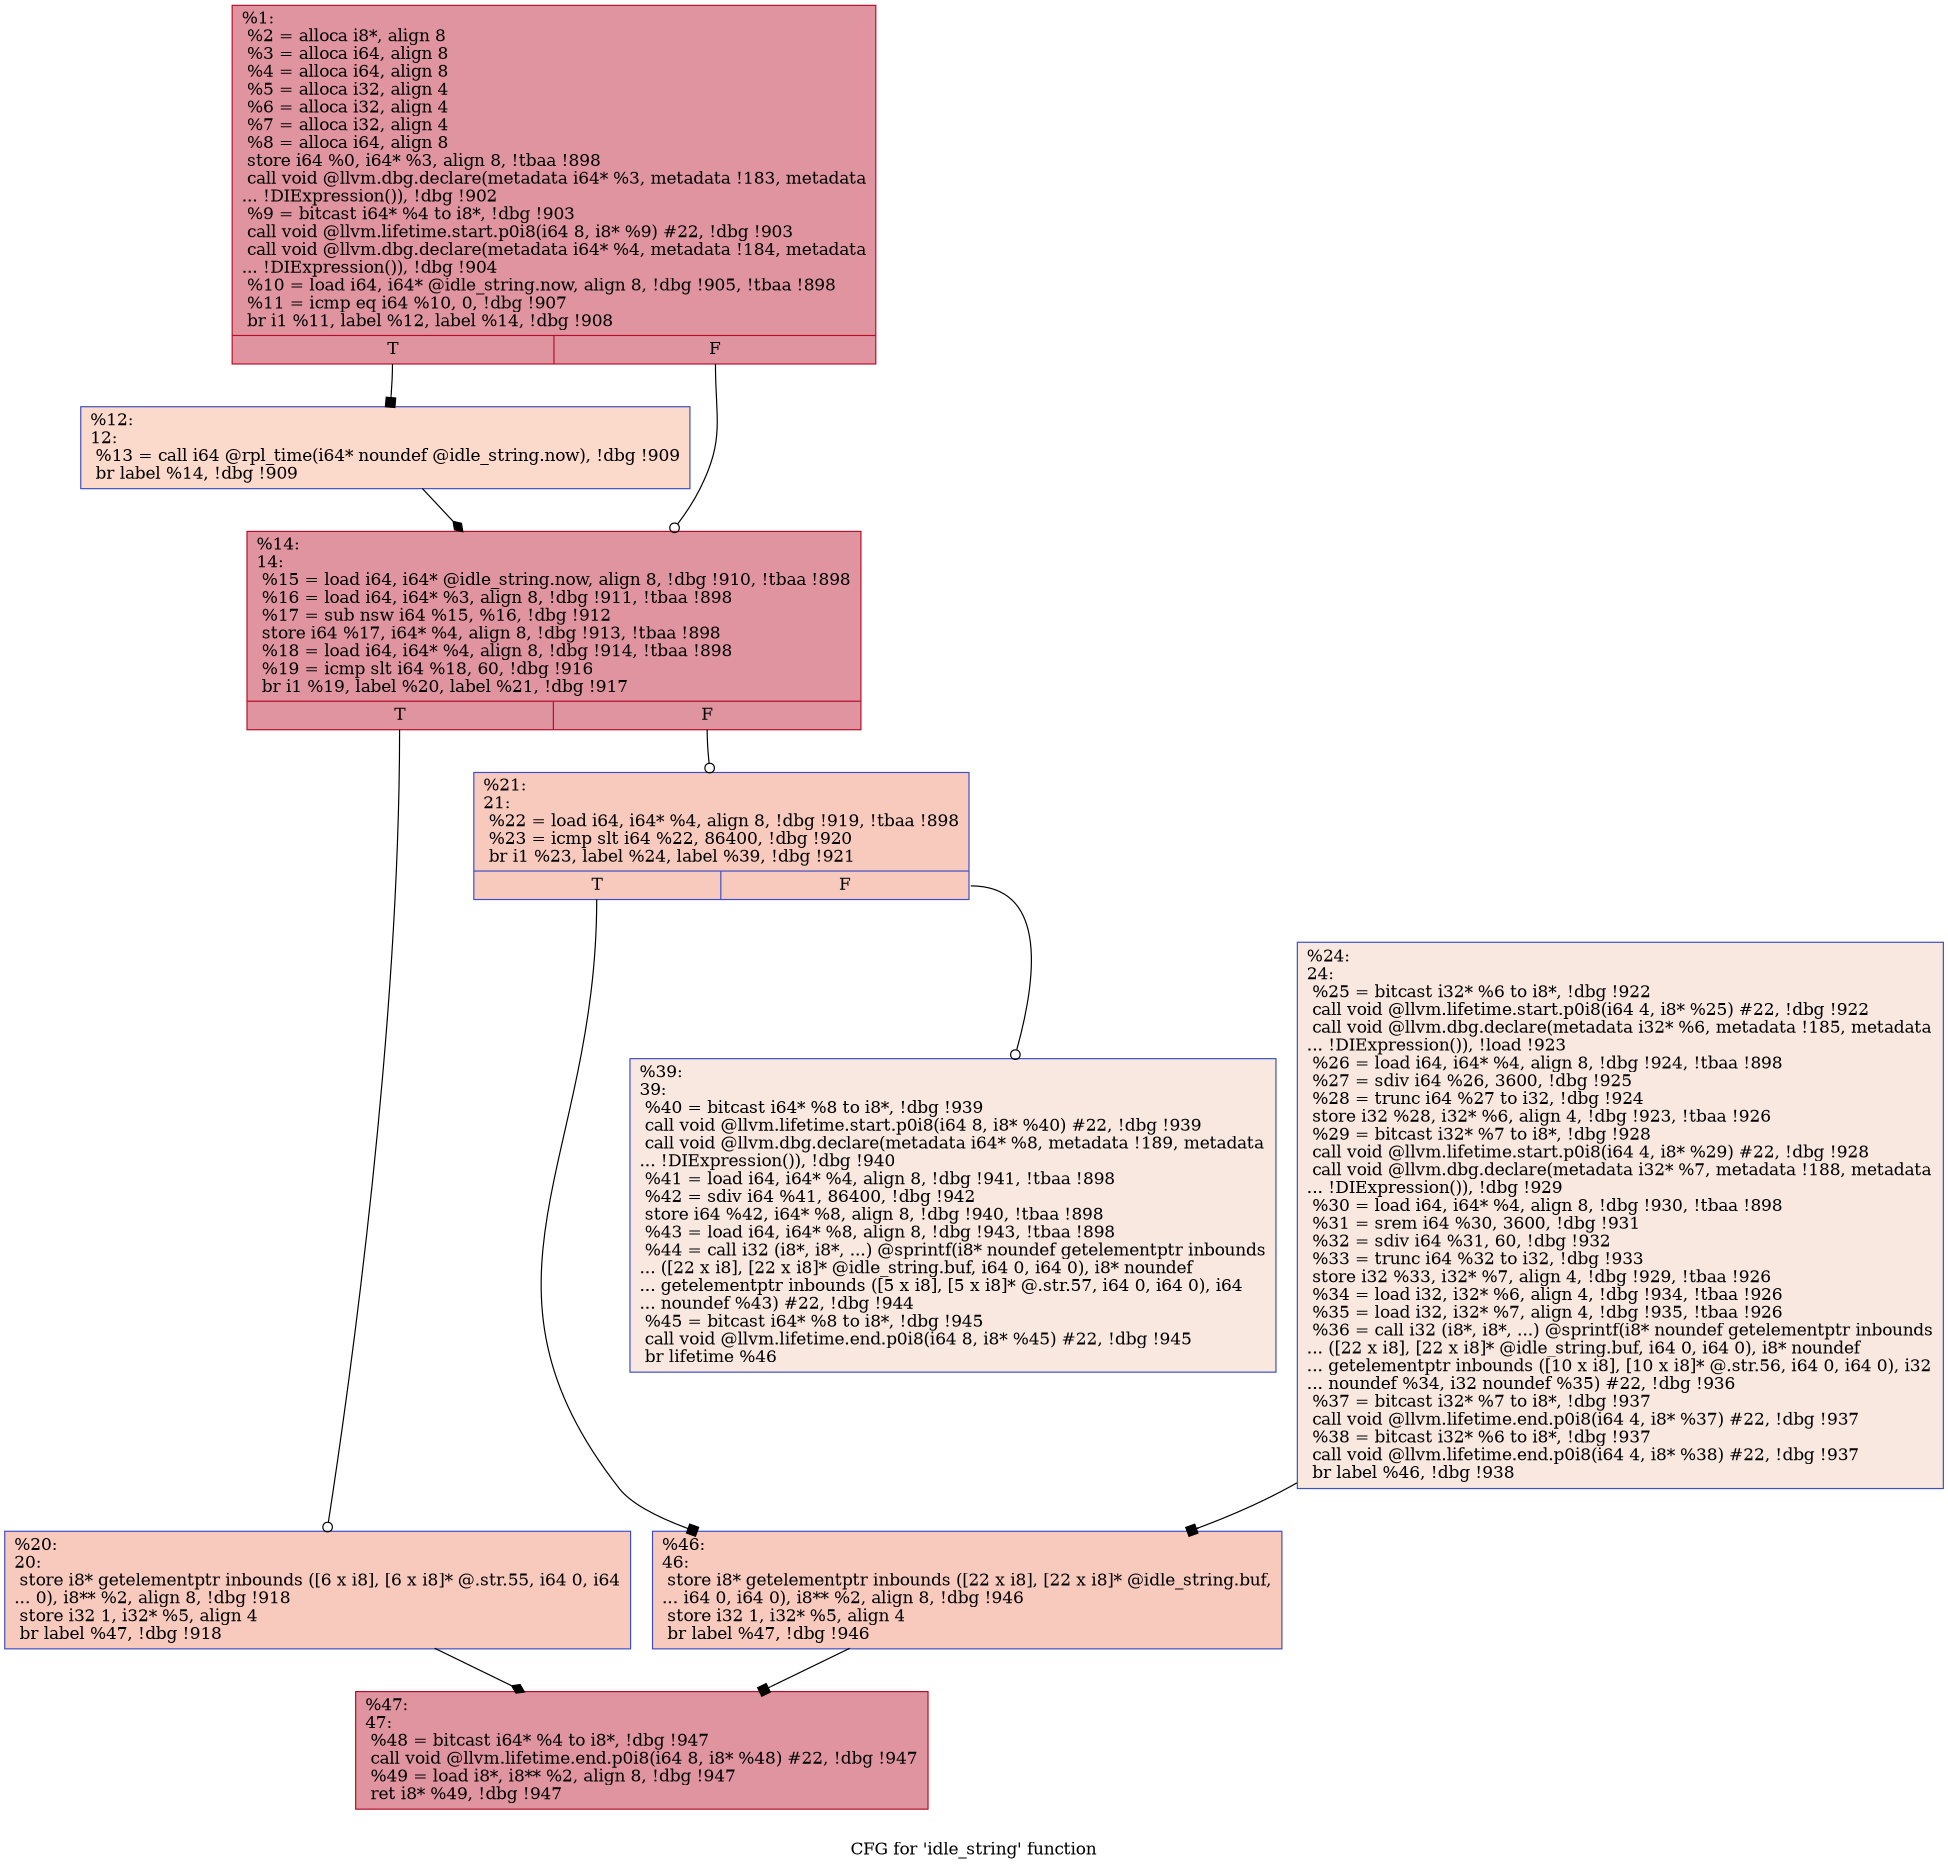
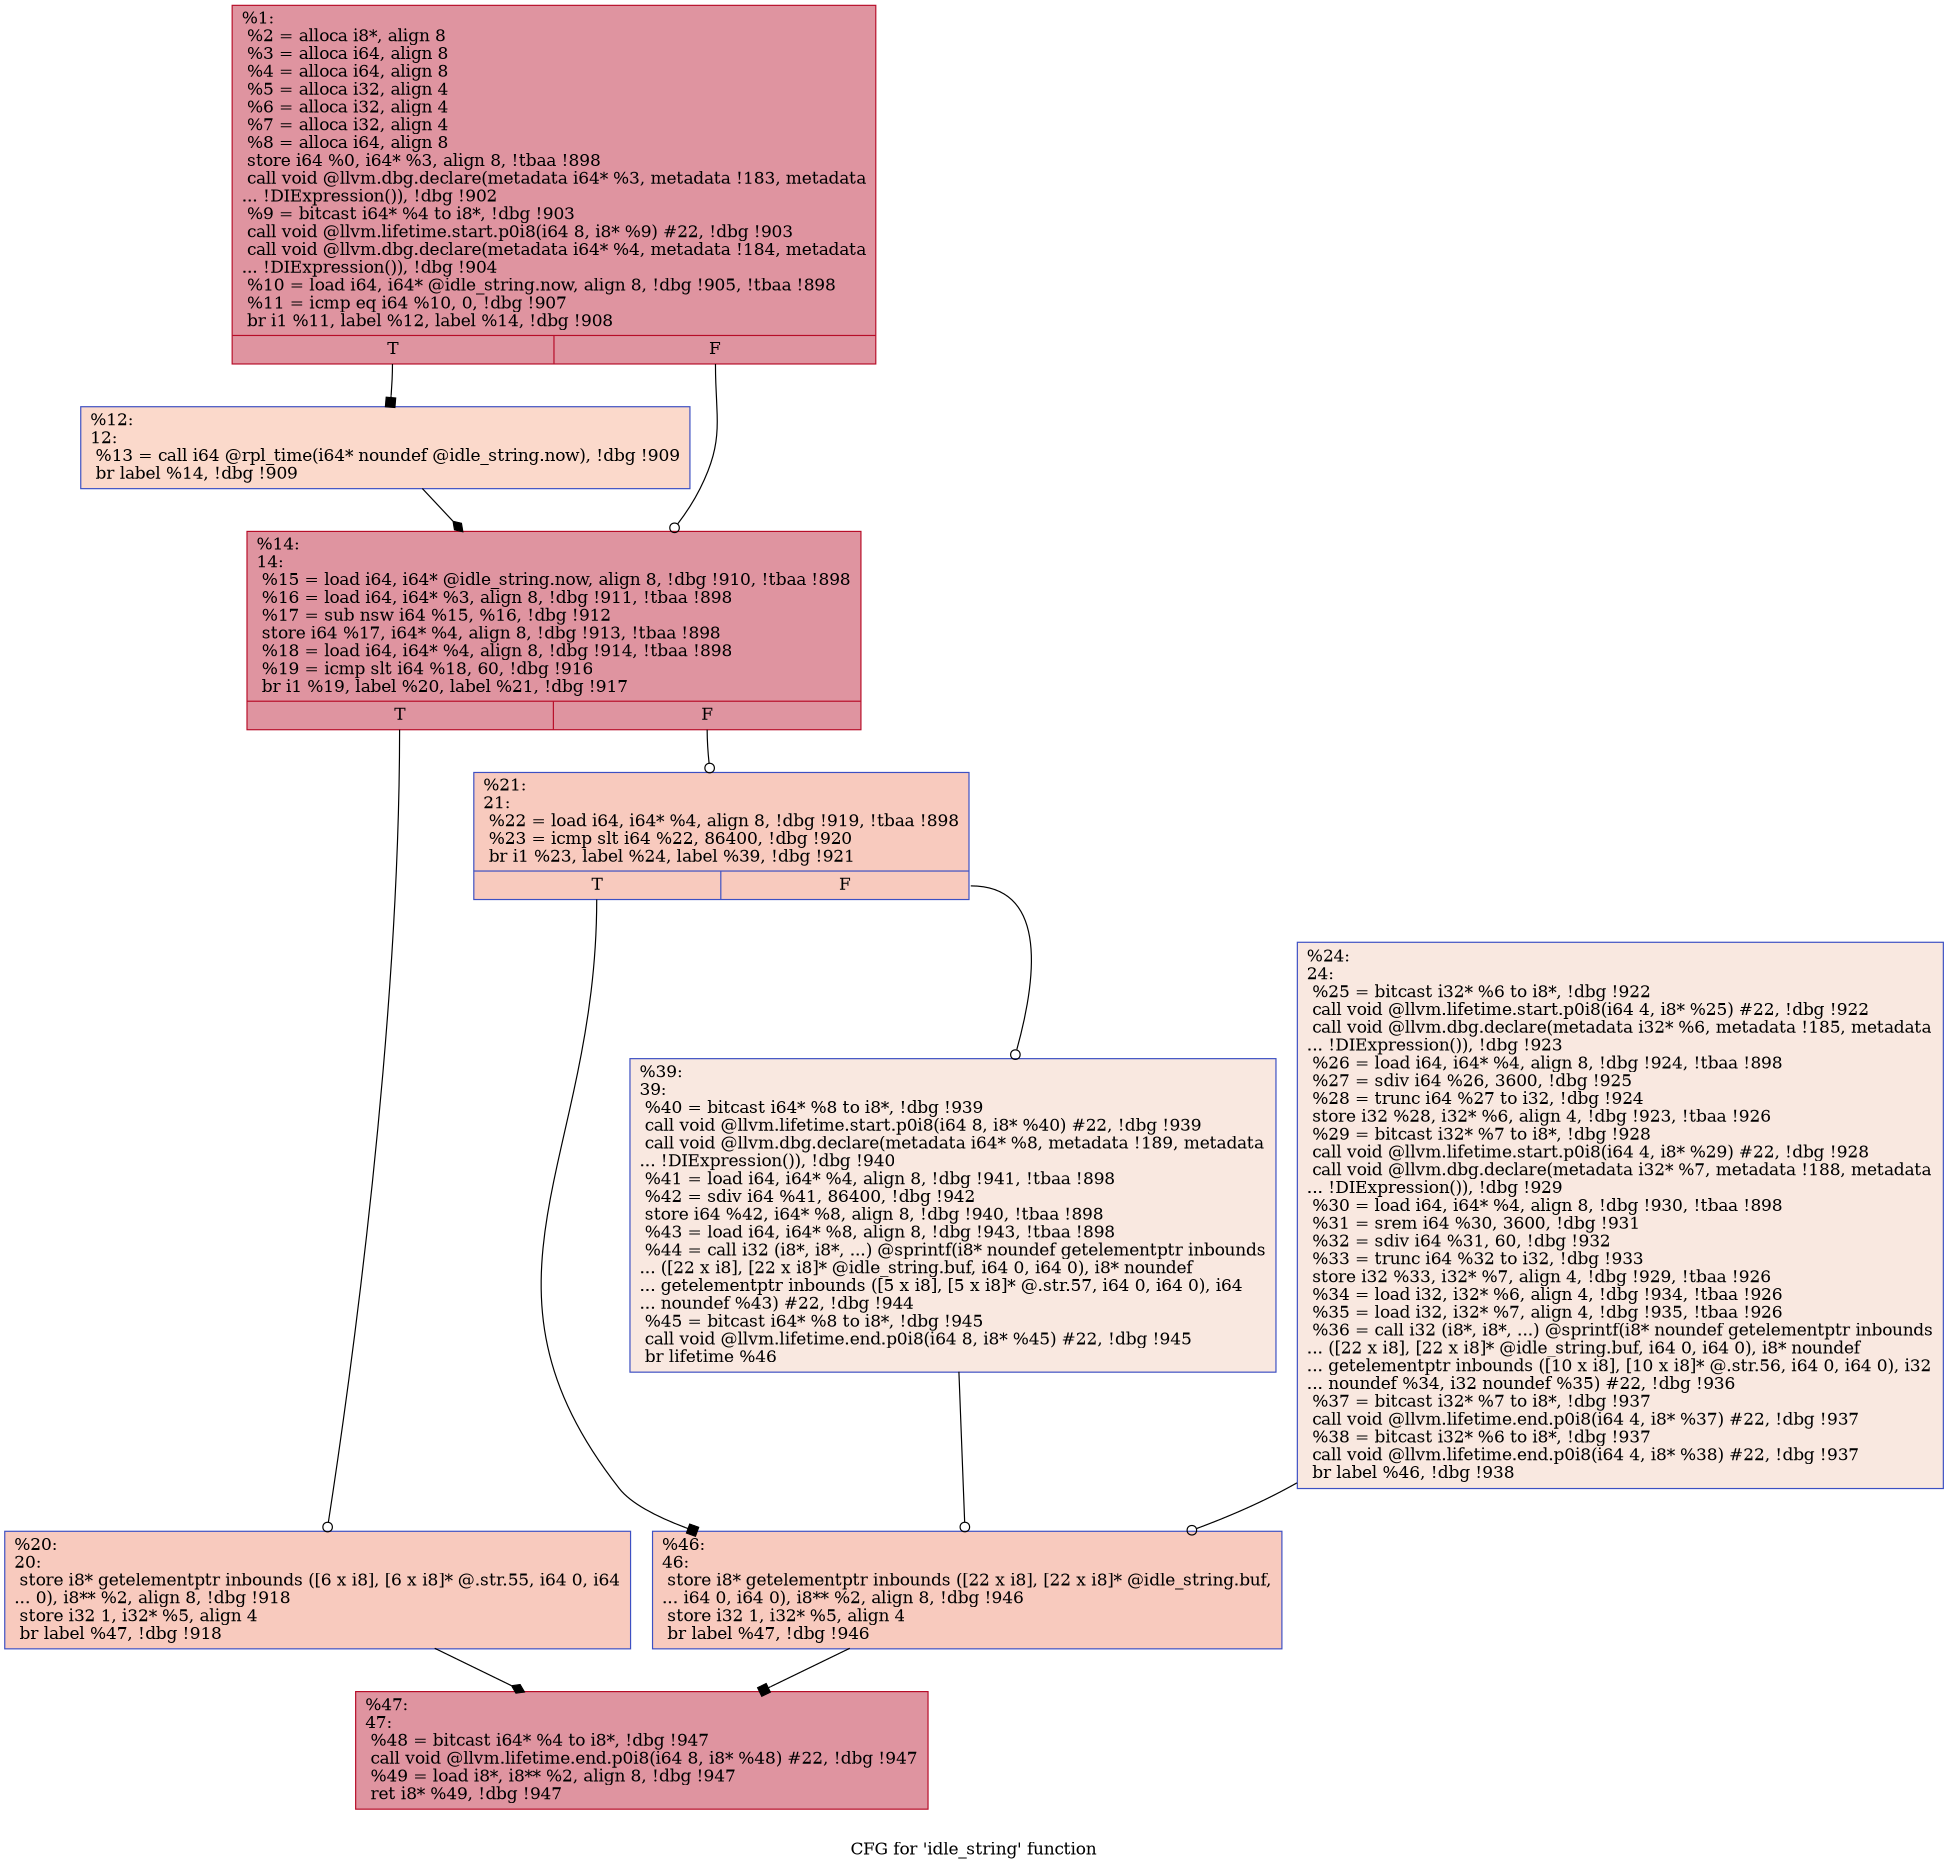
(1437, 1046) -> (1435, 1046)
none -> (962, 1447)
(1248, 1508) -> (1248, 1508)
